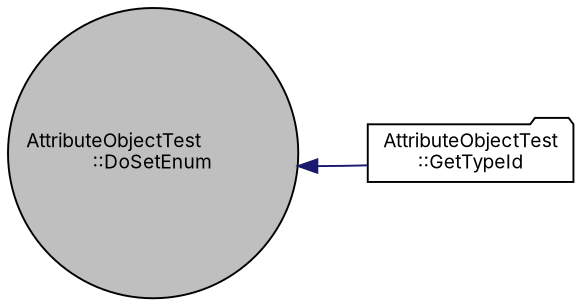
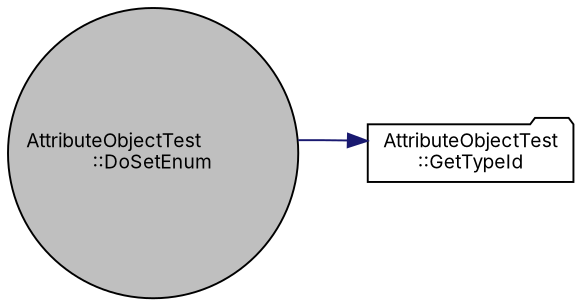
(342, 166) -> (323, 140)
